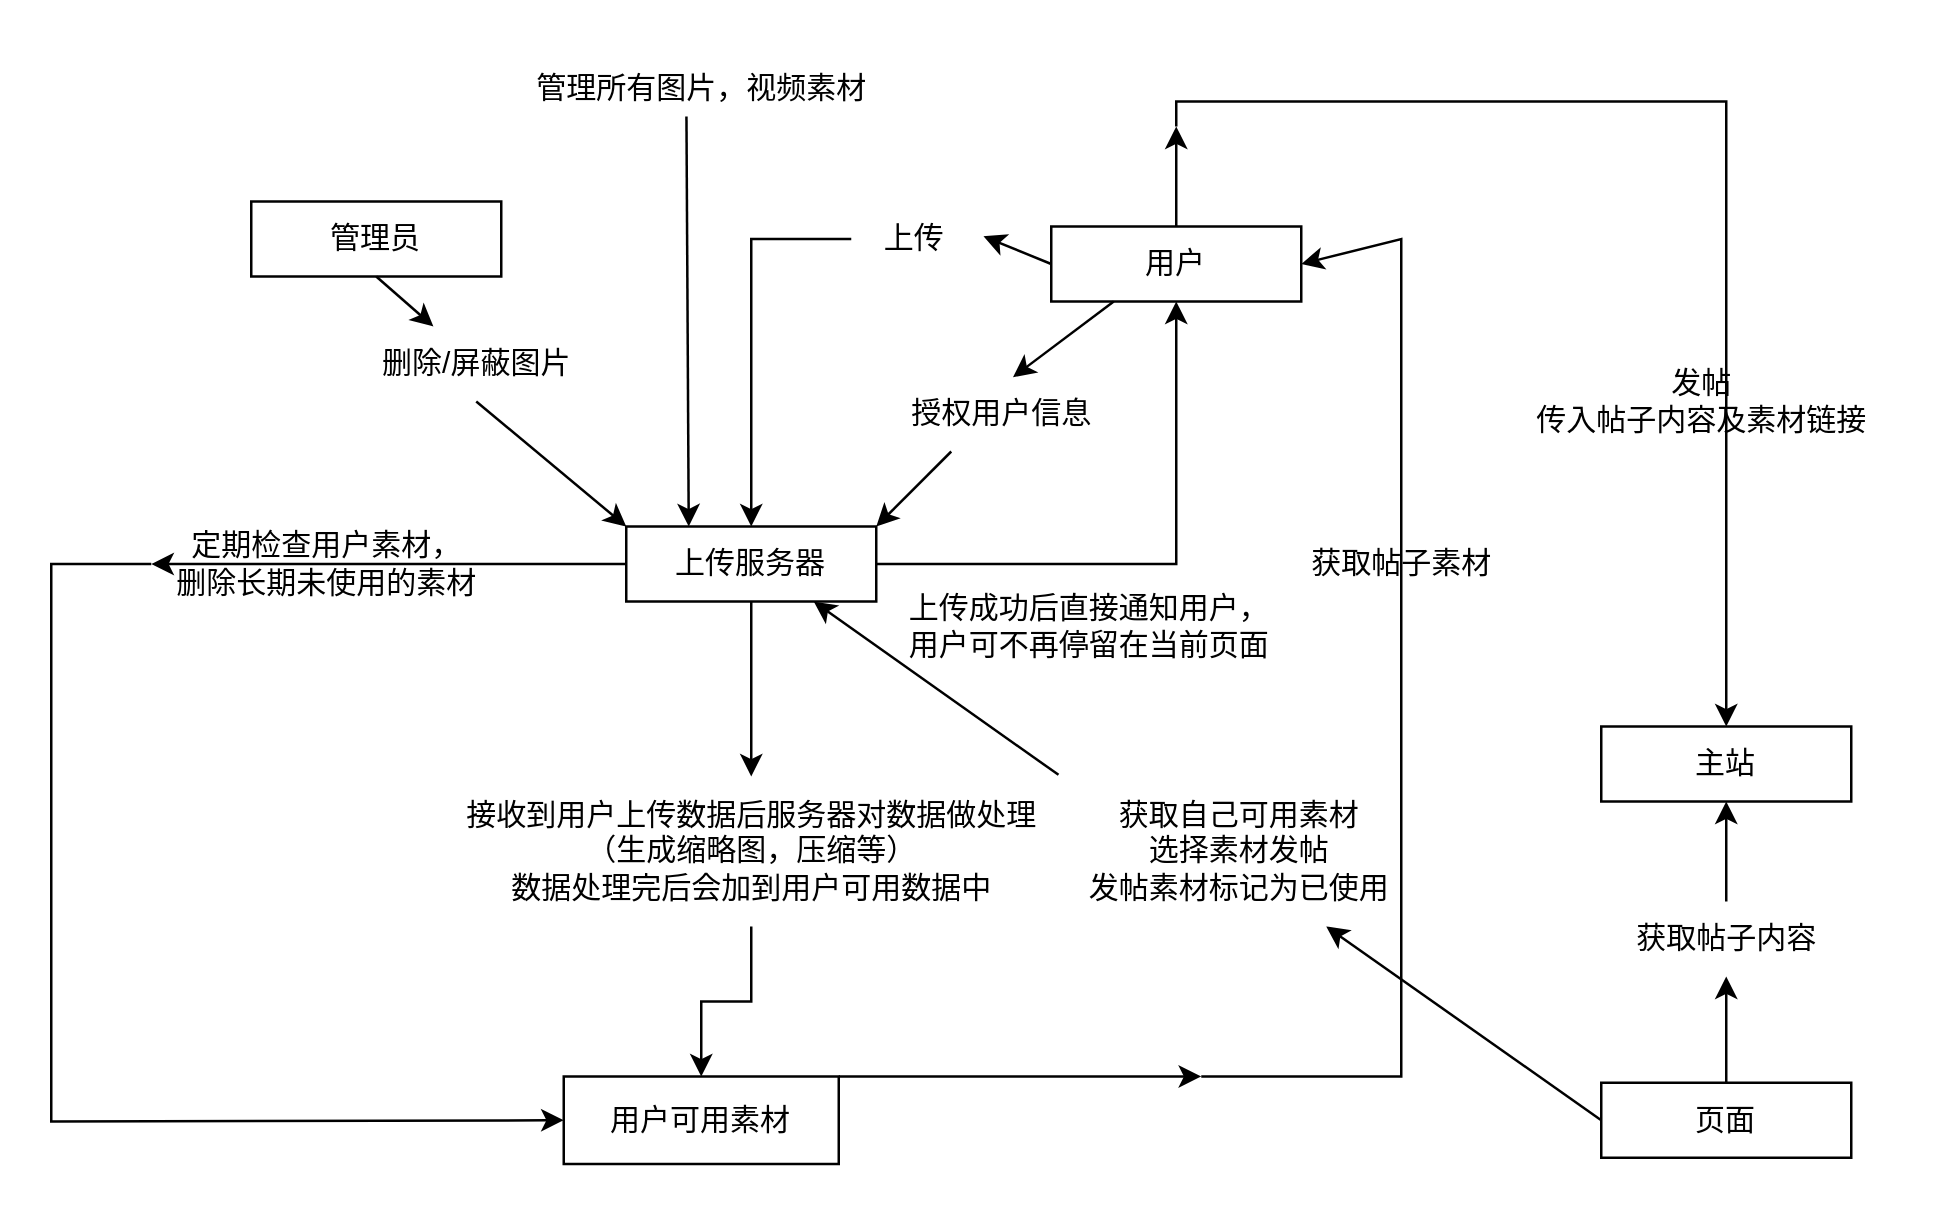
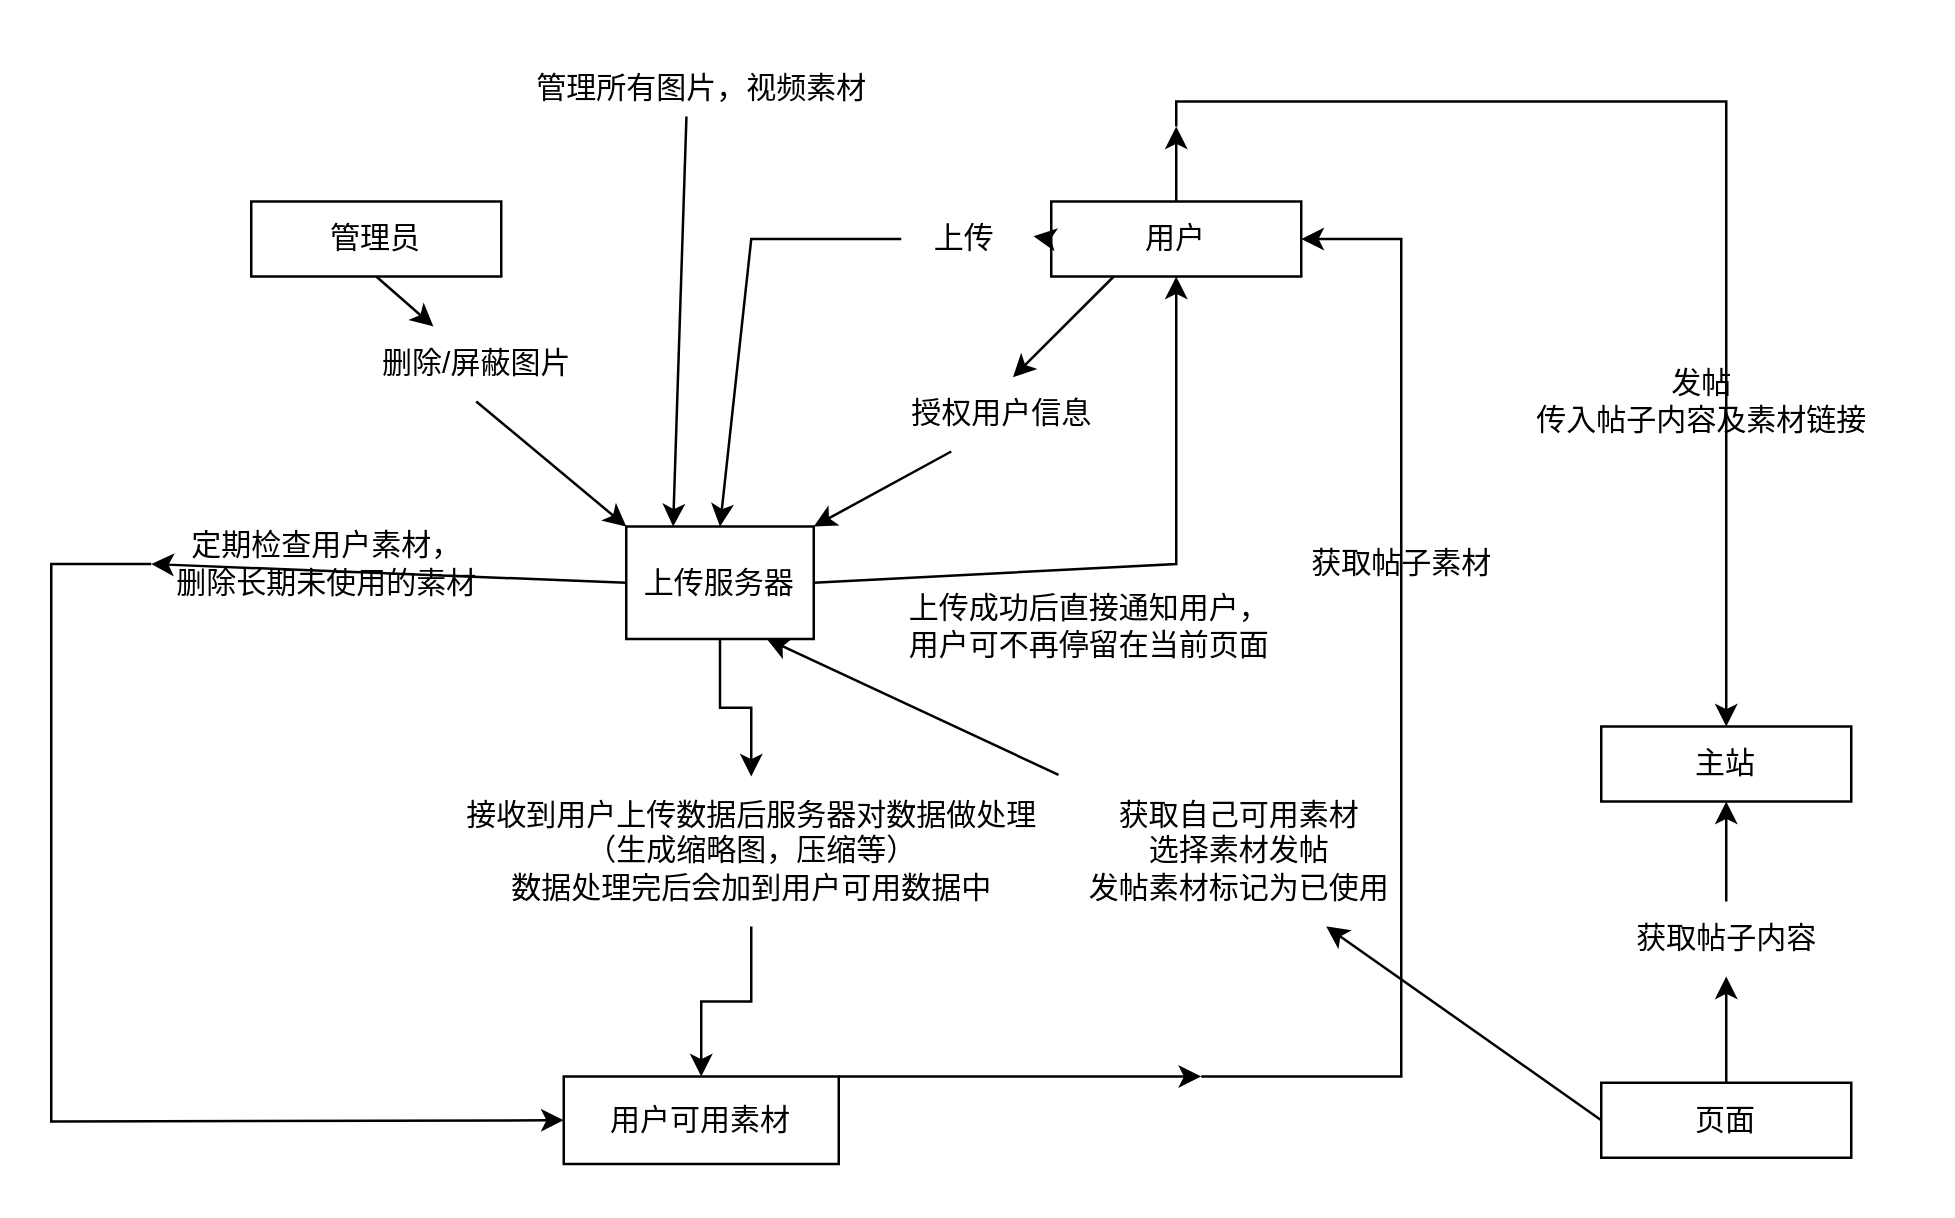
(914, 239) -> (964, 239)
(1176, 264) -> (1176, 239)
(751, 564) -> (720, 583)
